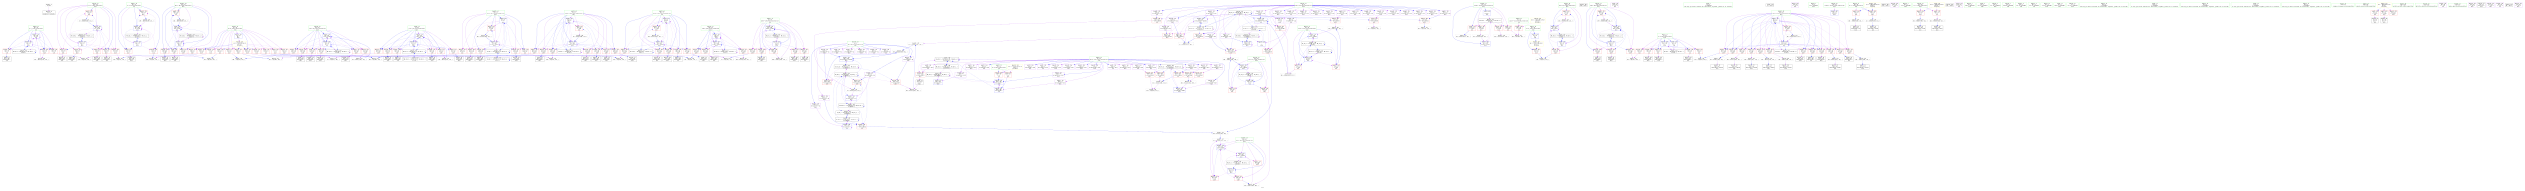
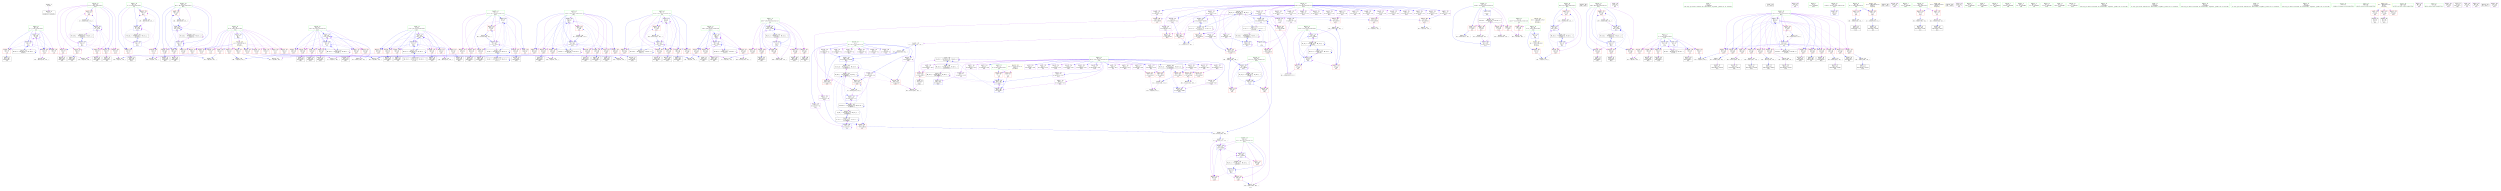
(2426, 5) -> none
